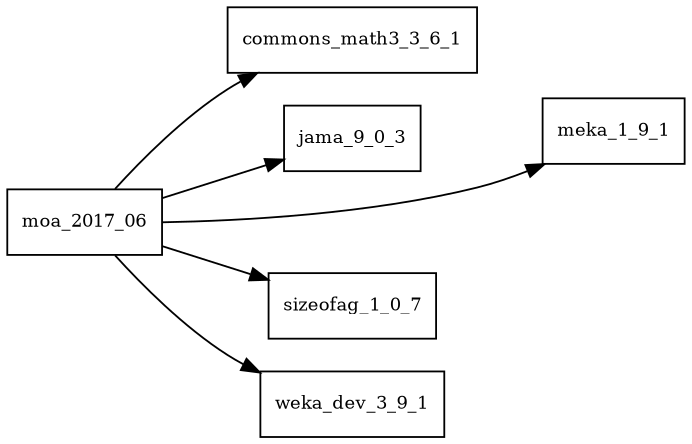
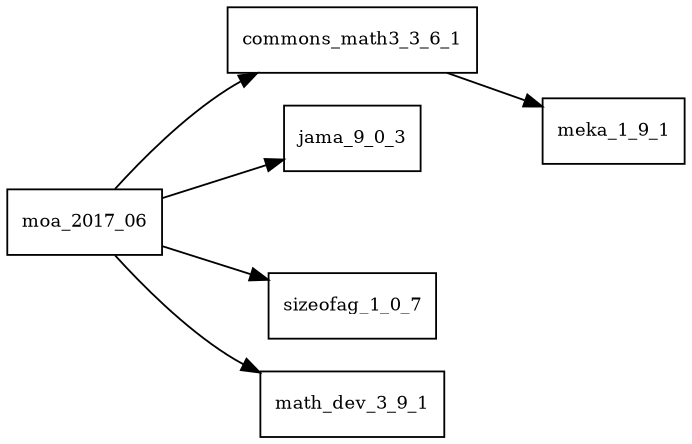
(347, 210) -> (486, 87)
(352, 404) -> (352, 404)
